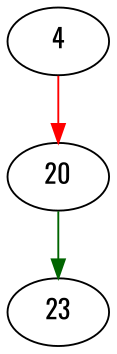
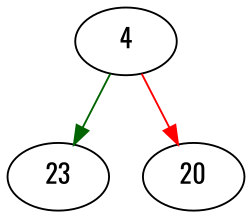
(58, 235) -> (96, 101)
